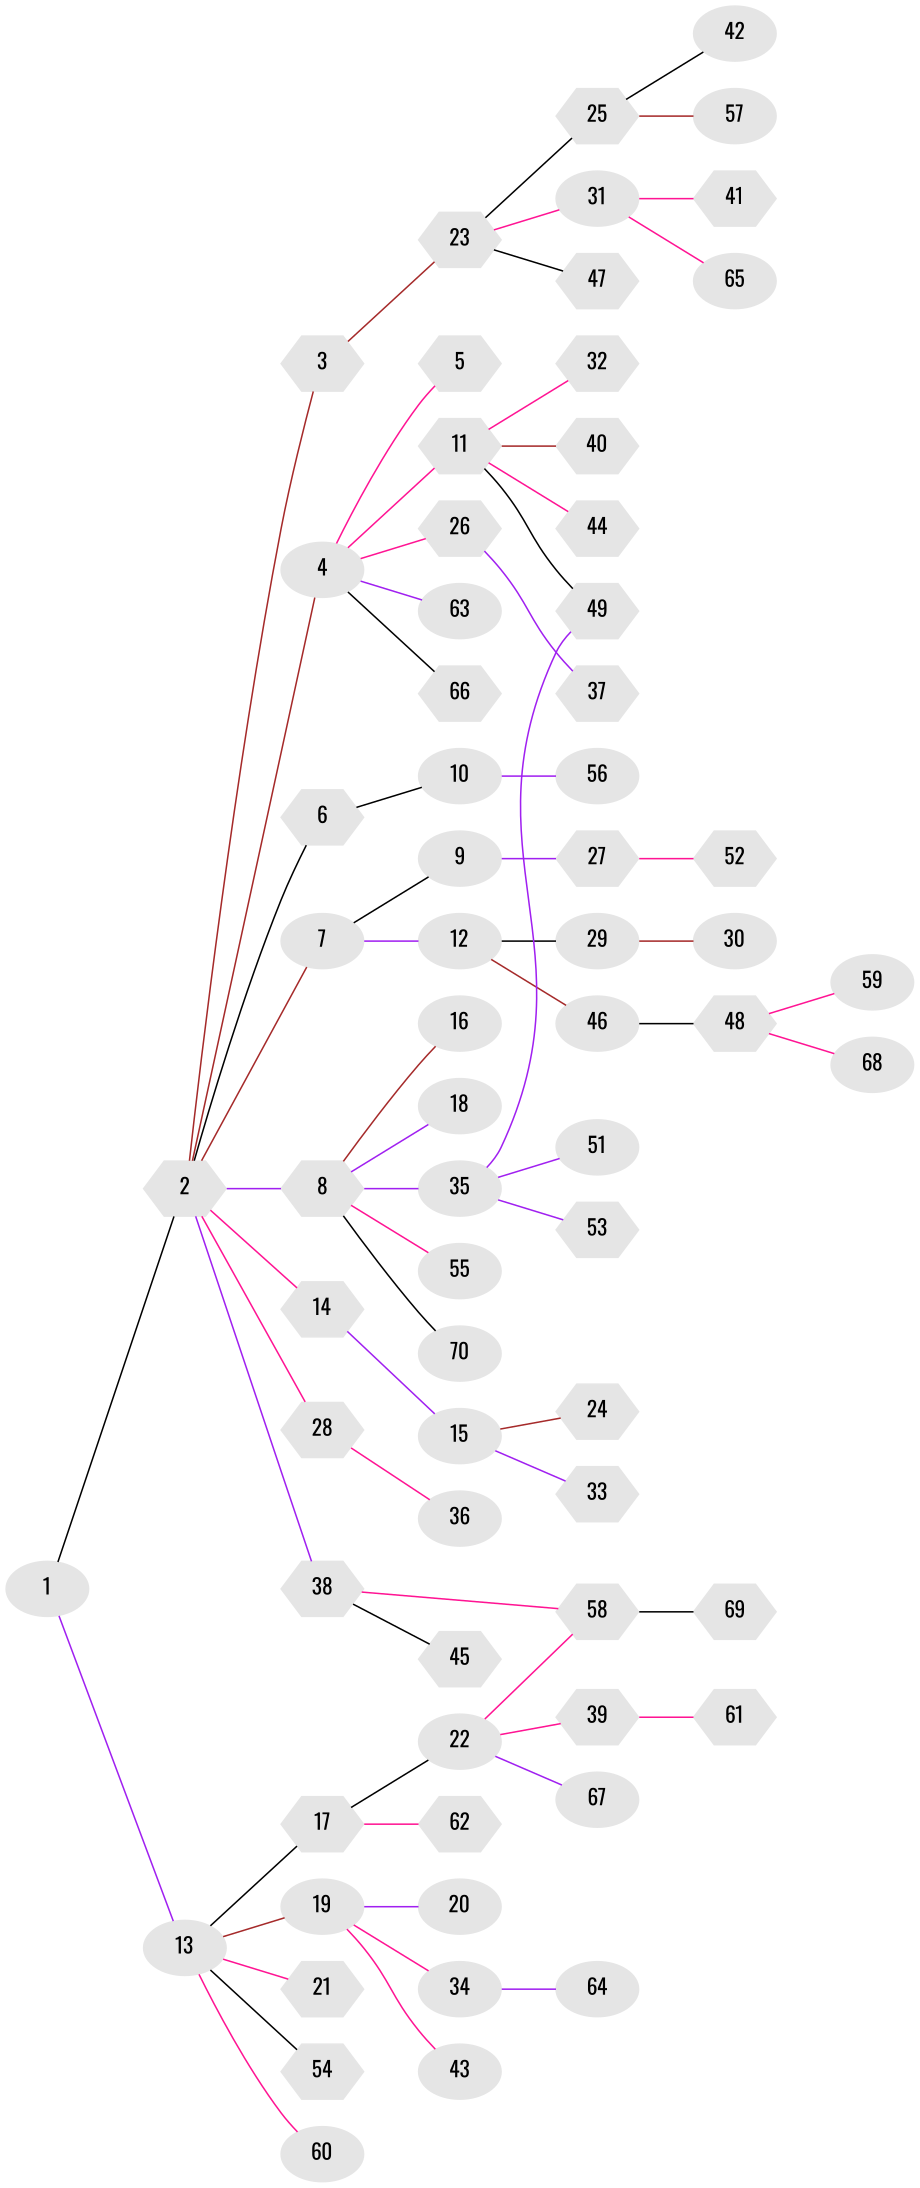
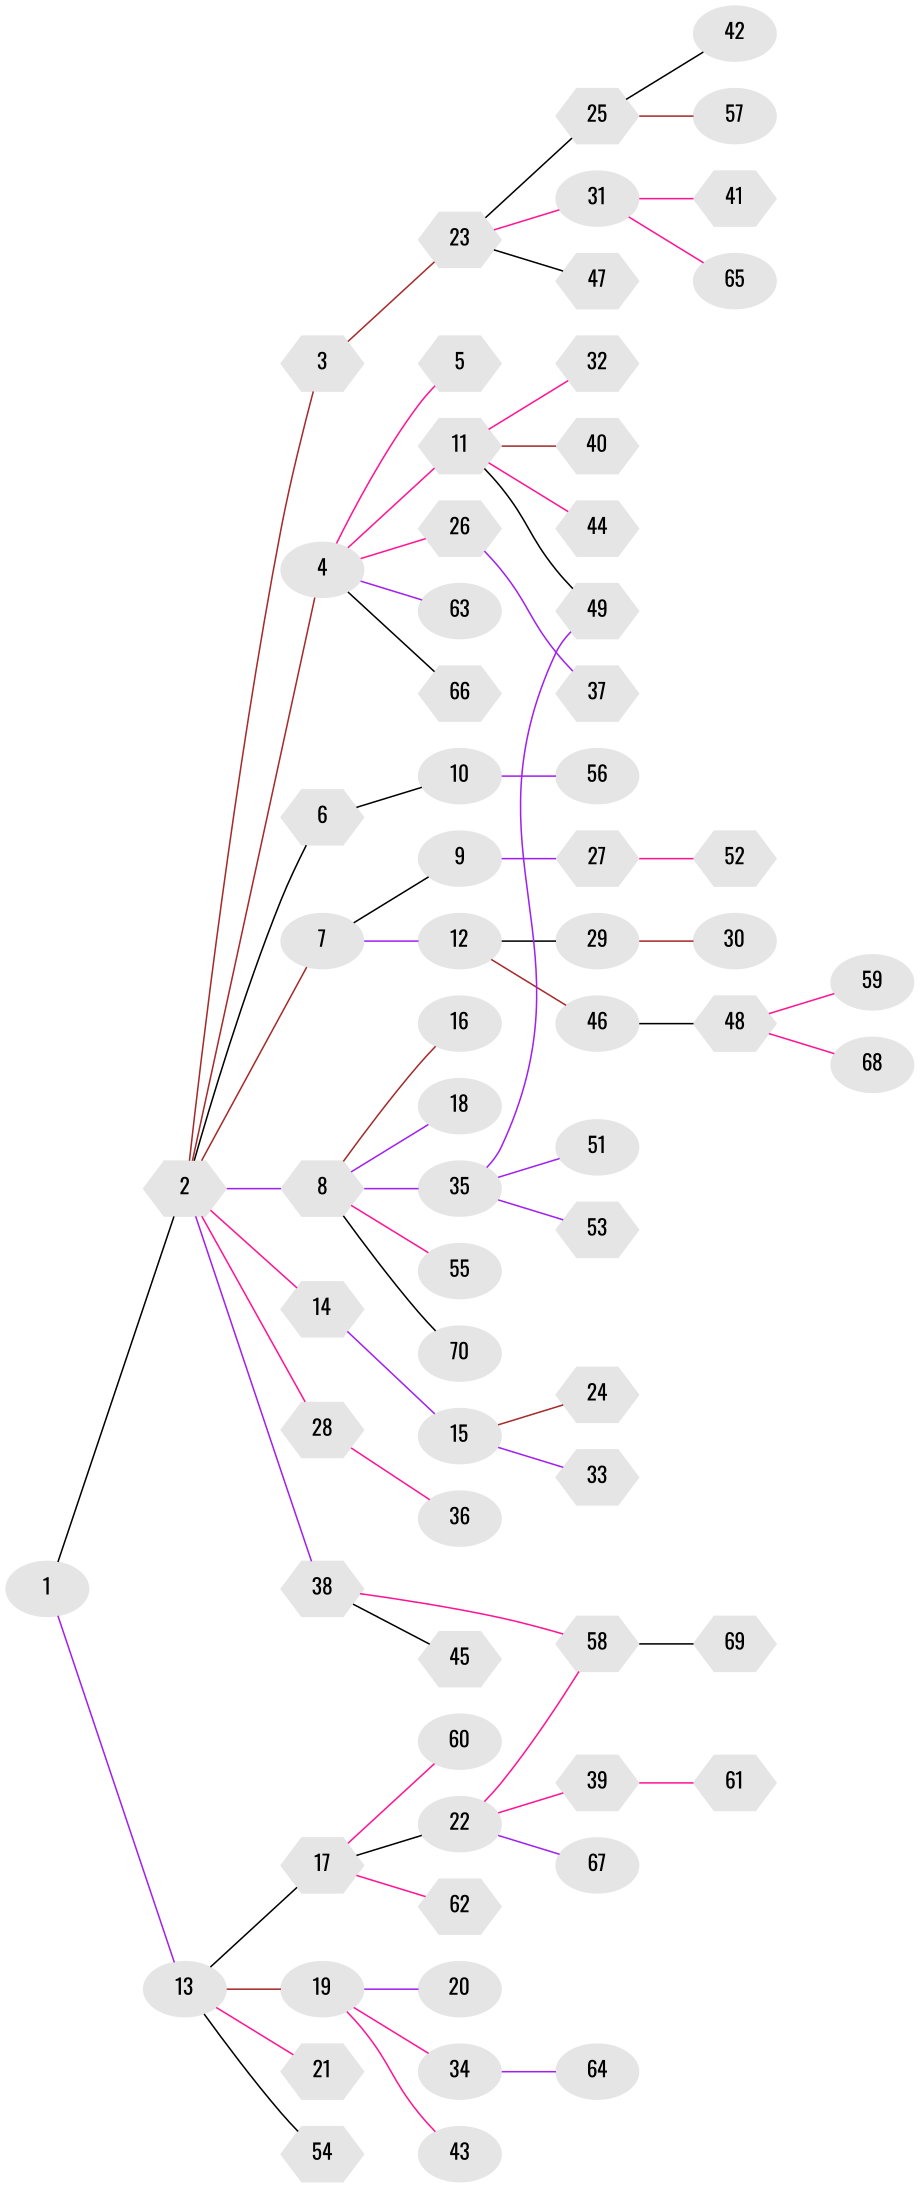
(243, 2056) -> (391, 1803)
